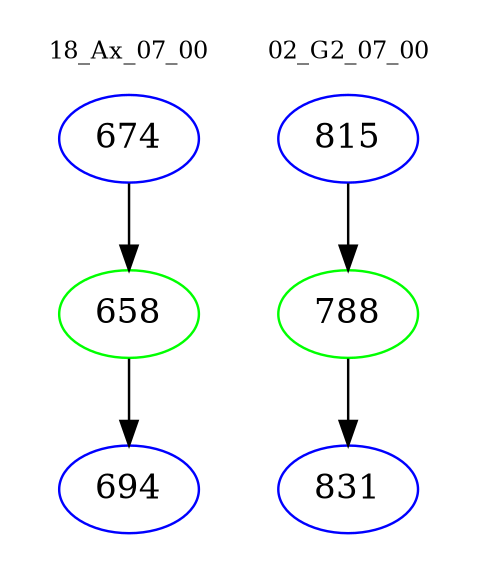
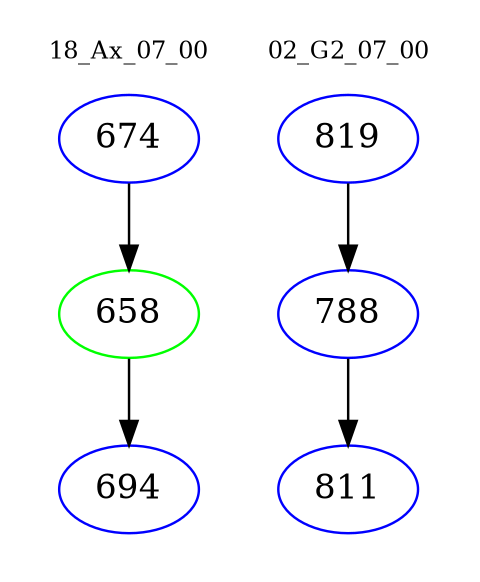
(348, 139) -> (348, 139)
(348, 314) -> (348, 314)
(348, 489) -> (348, 489)
